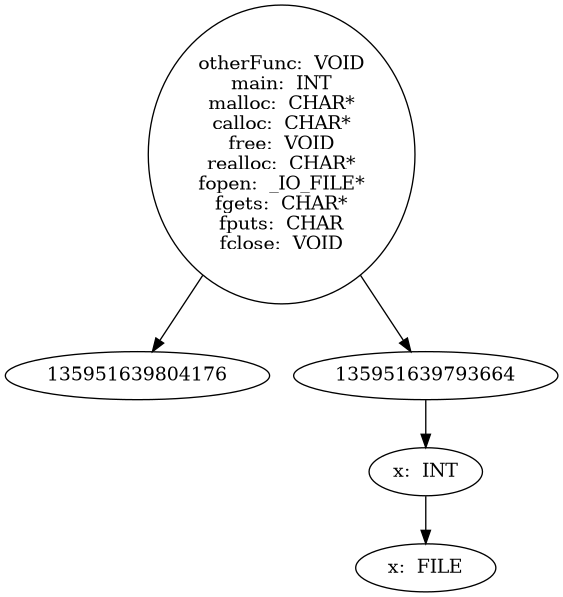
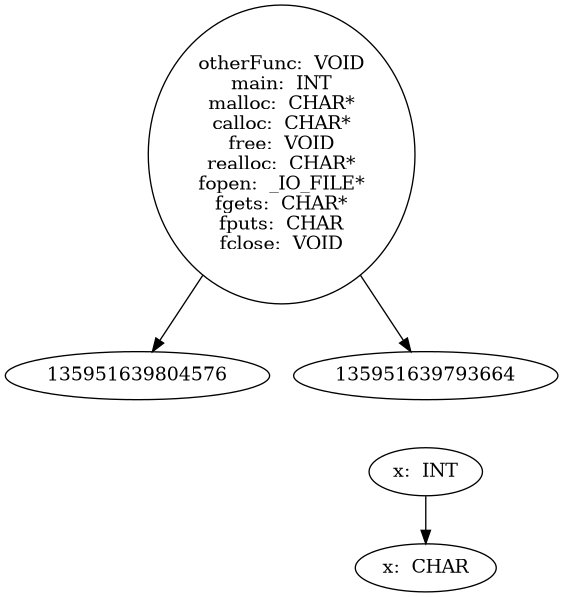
(137, 376) -> (137, 376)
(426, 417) -> none
(426, 568) -> (426, 568)
